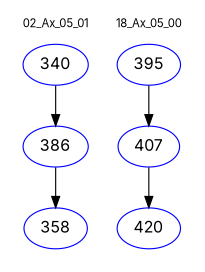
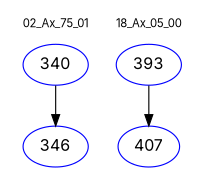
(56, 24) -> (56, 24)
(149, 65) -> (149, 65)
(56, 147) -> (56, 147)
(56, 228) -> none
(149, 228) -> none
